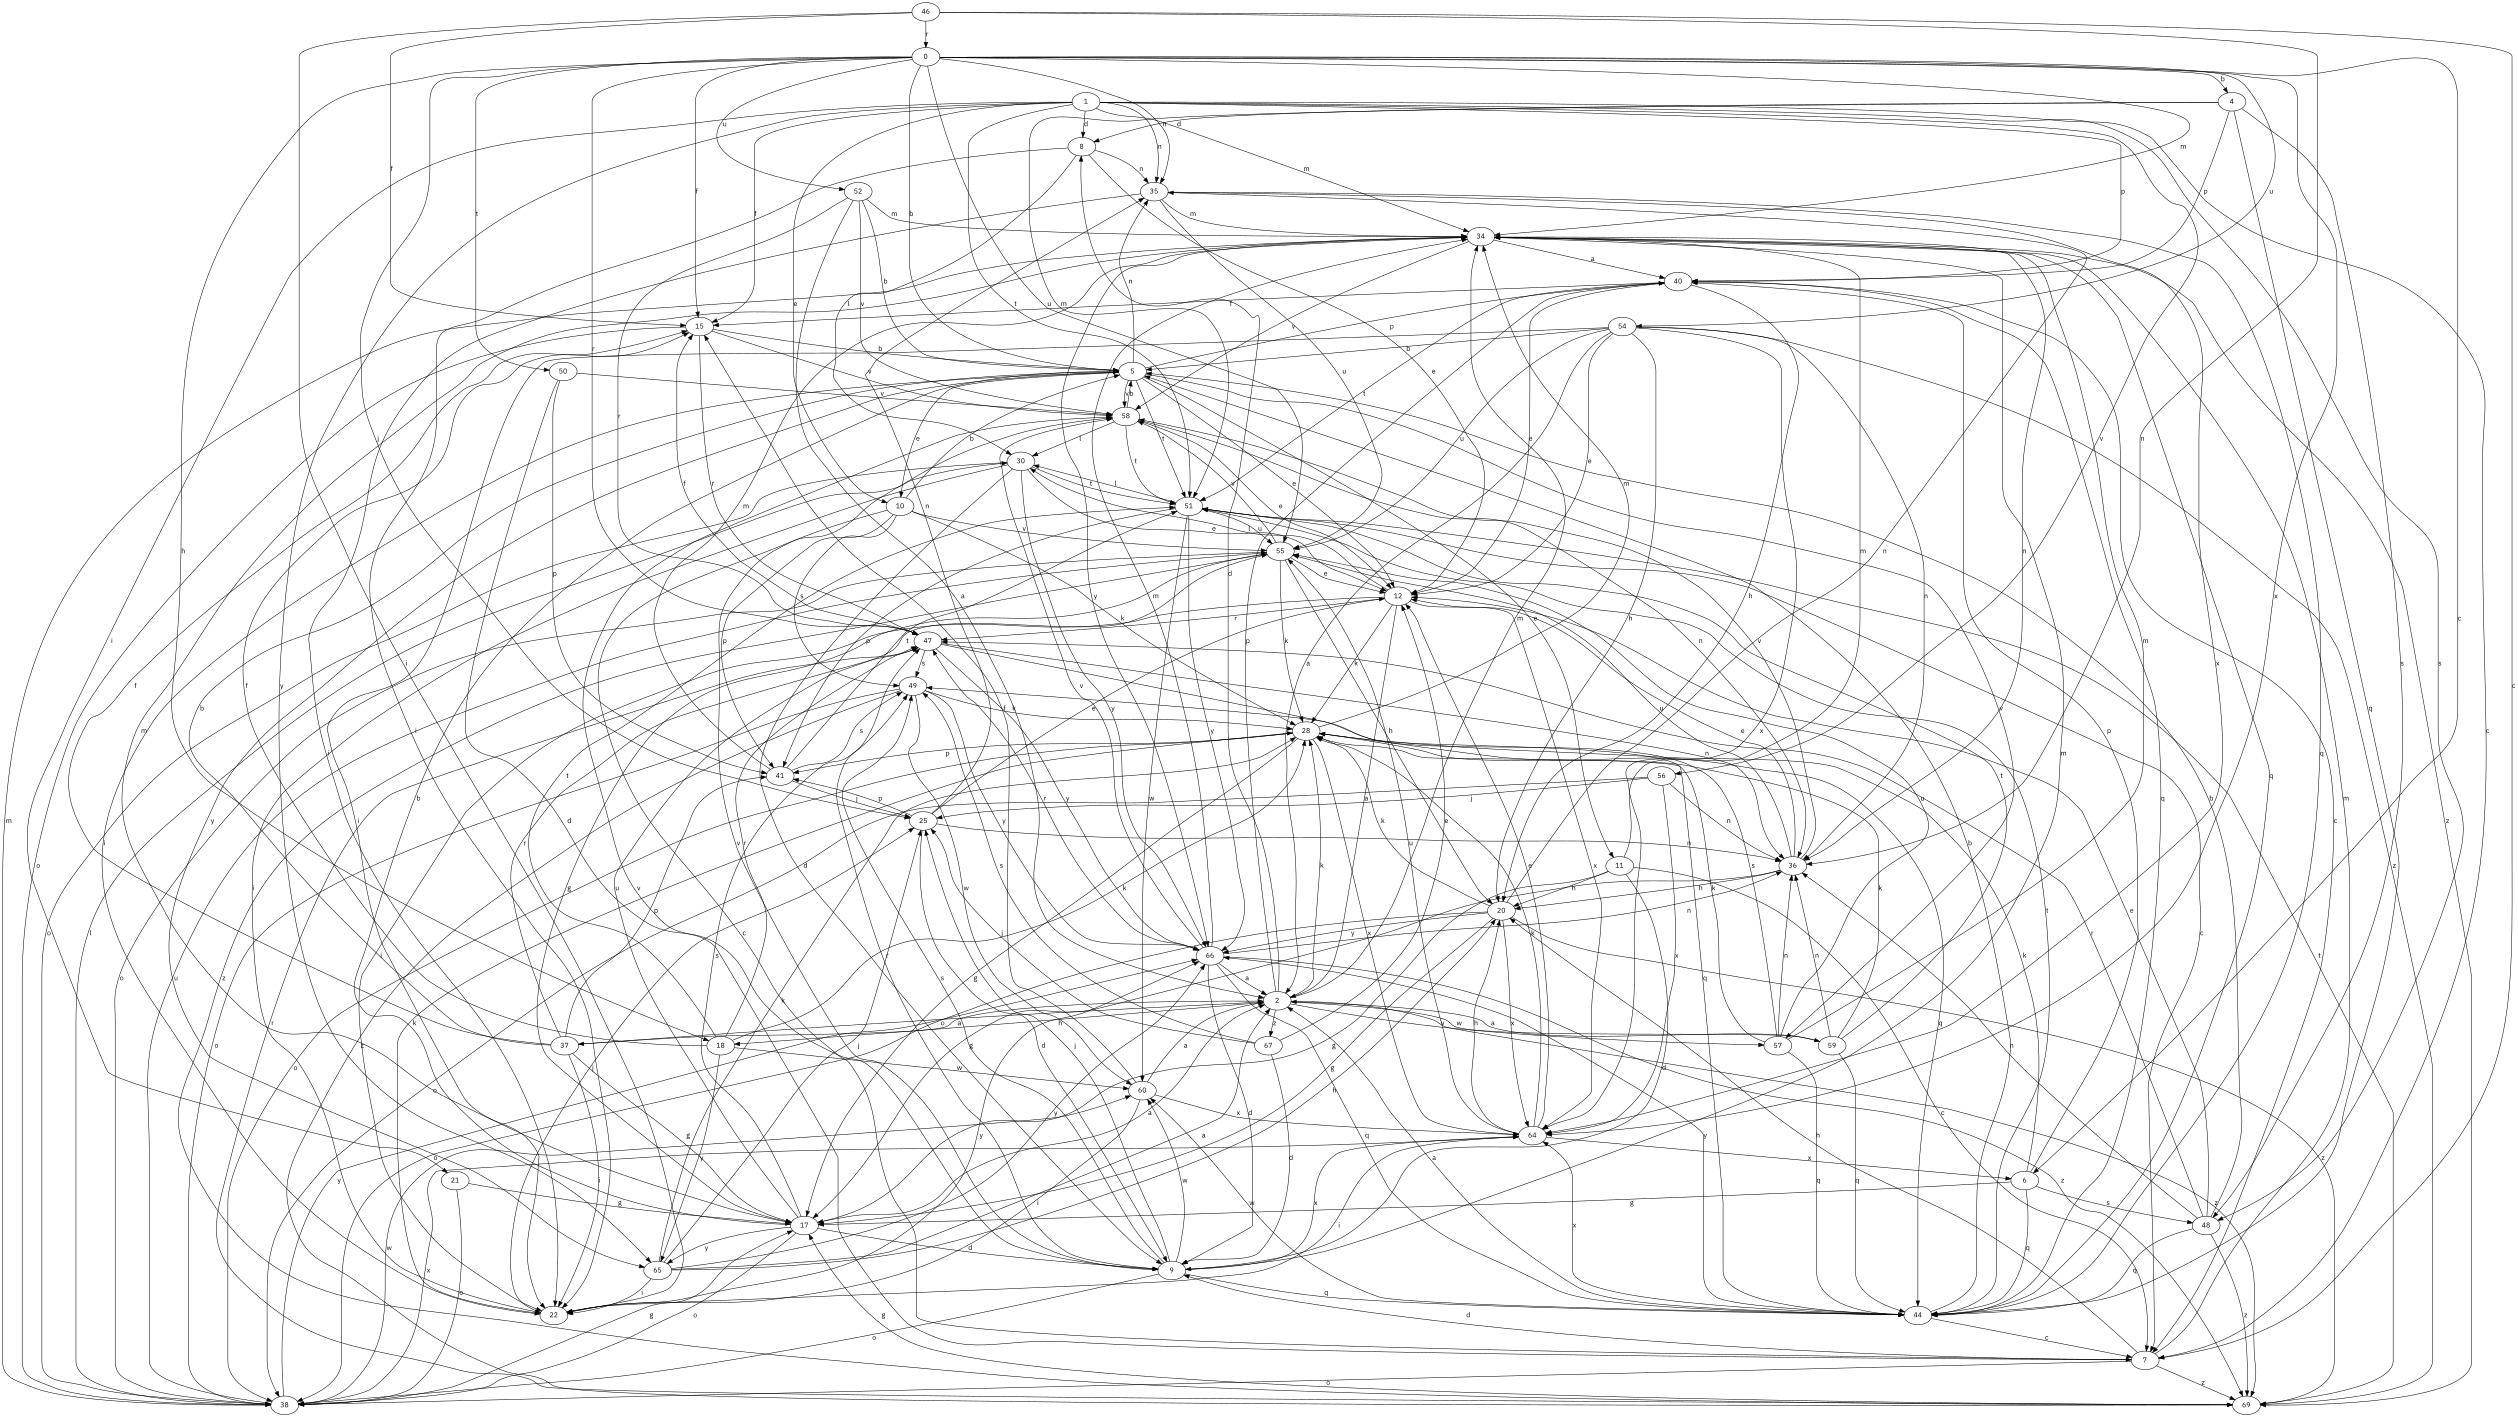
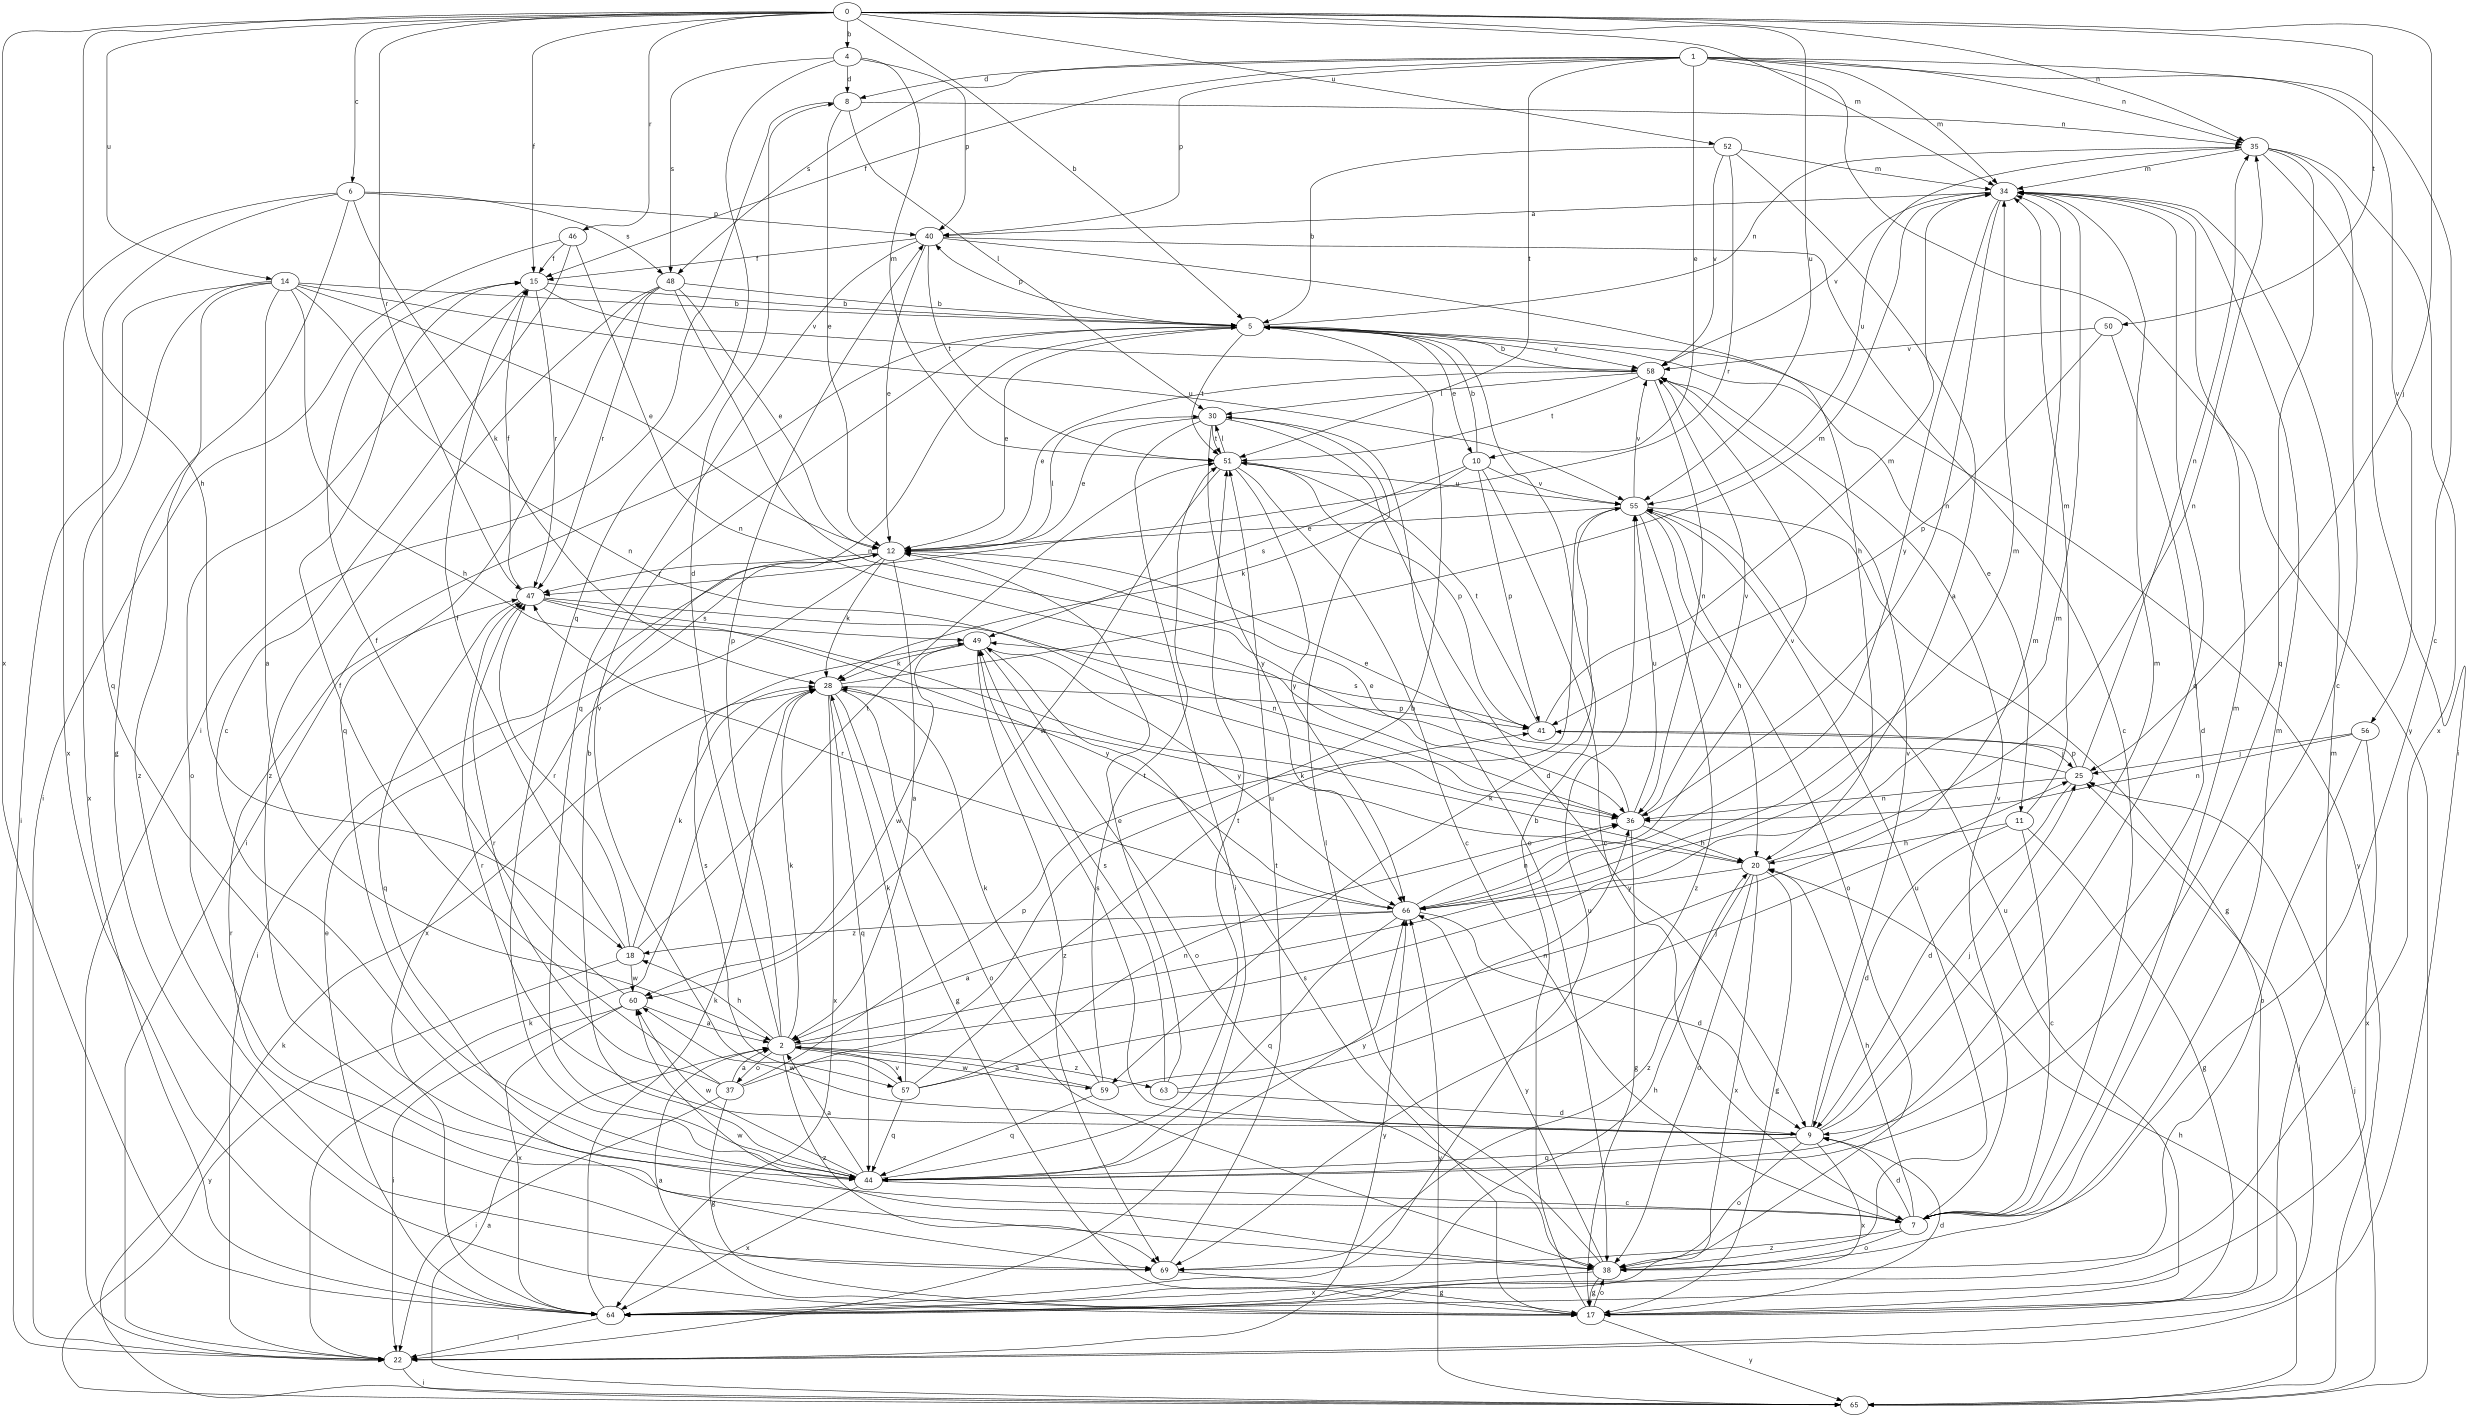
(926, 32) -> (649, 68)
(1622, 327) -> (285, 282)
(2364, 512) -> none
(1284, 640) -> (1461, 812)
none -> (2308, 748)
(1268, 1046) -> (1164, 1091)
(1781, 1098) -> (1020, 922)
(1776, 1158) -> (72, 804)
(455, 1181) -> none
(629, 1297) -> (1115, 1401)
